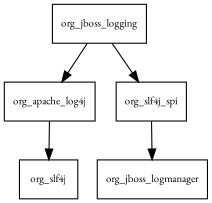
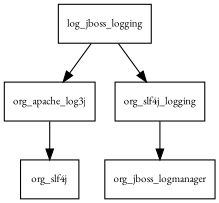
(99, 24) -> (105, 24)
(50, 102) -> (50, 102)
(151, 102) -> (160, 102)
